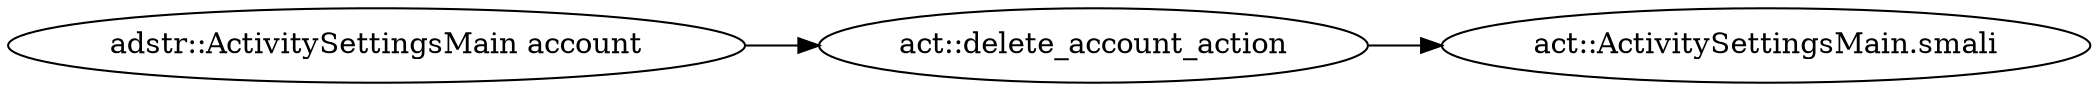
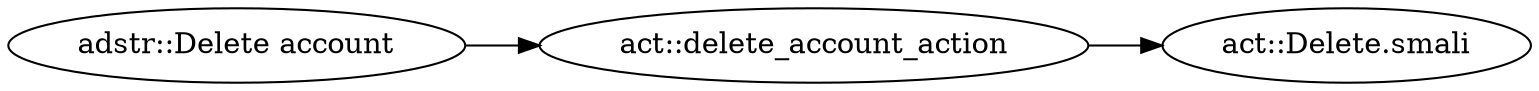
(377, 45) -> (237, 45)
(1766, 45) -> (1347, 45)
